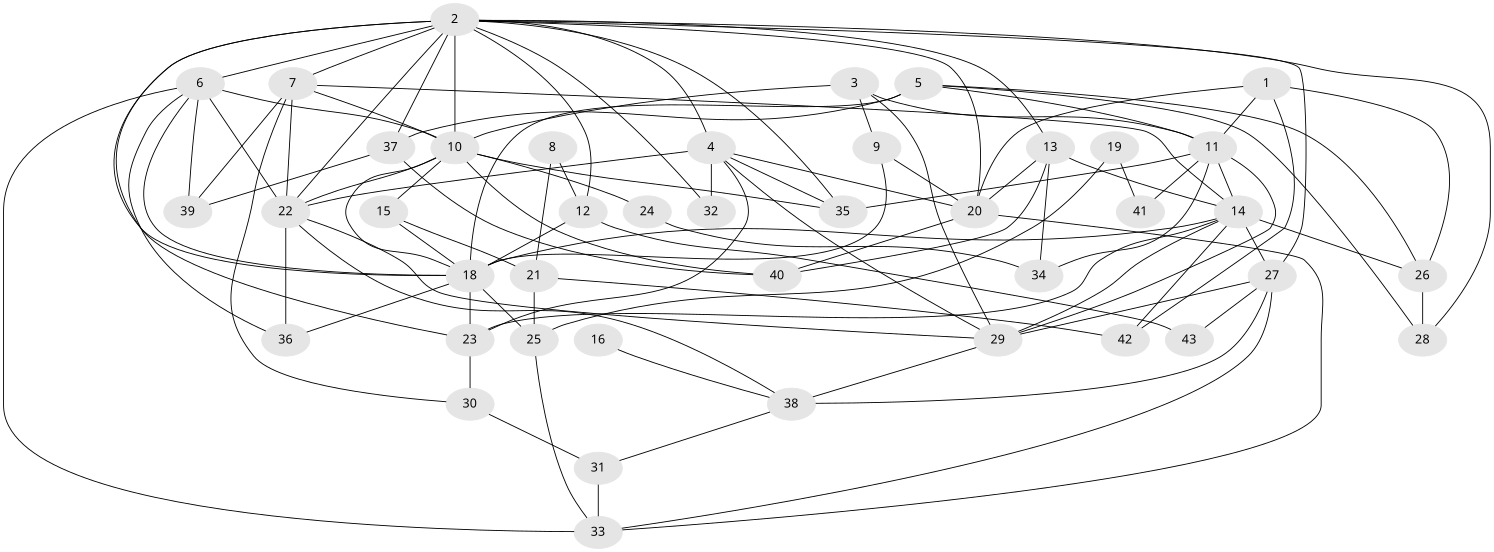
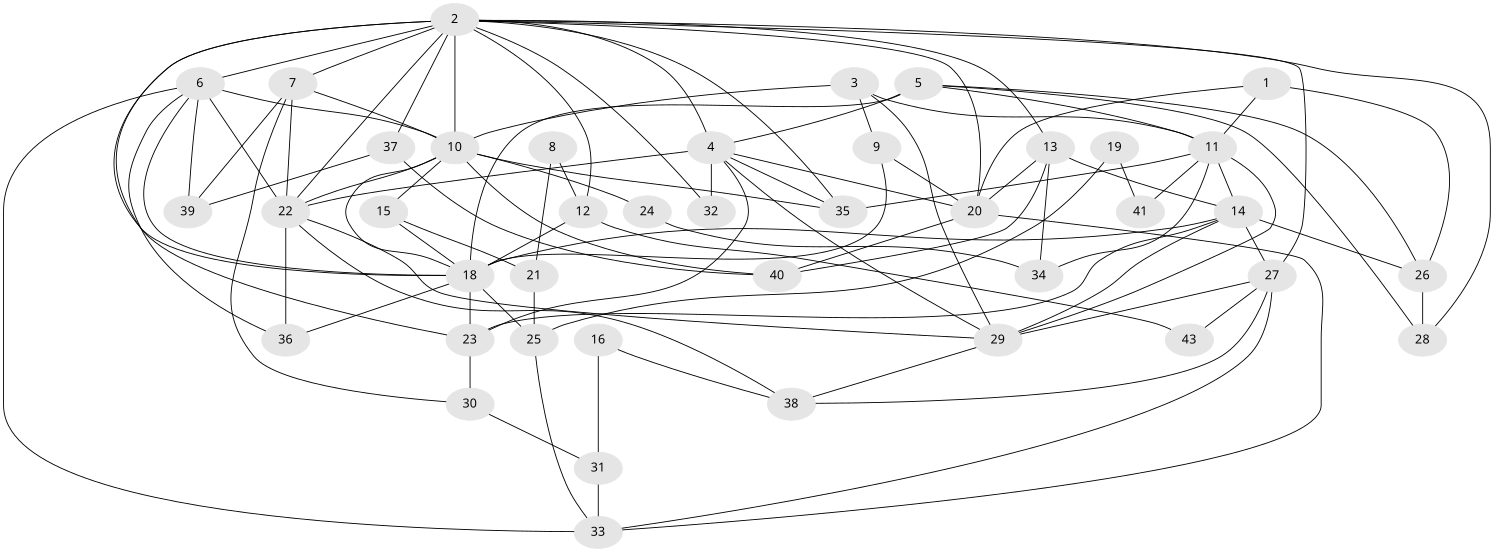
(877, 110) -> none
(655, 116) -> (818, 121)
(1125, 340) -> none
(695, 436) -> (598, 404)
